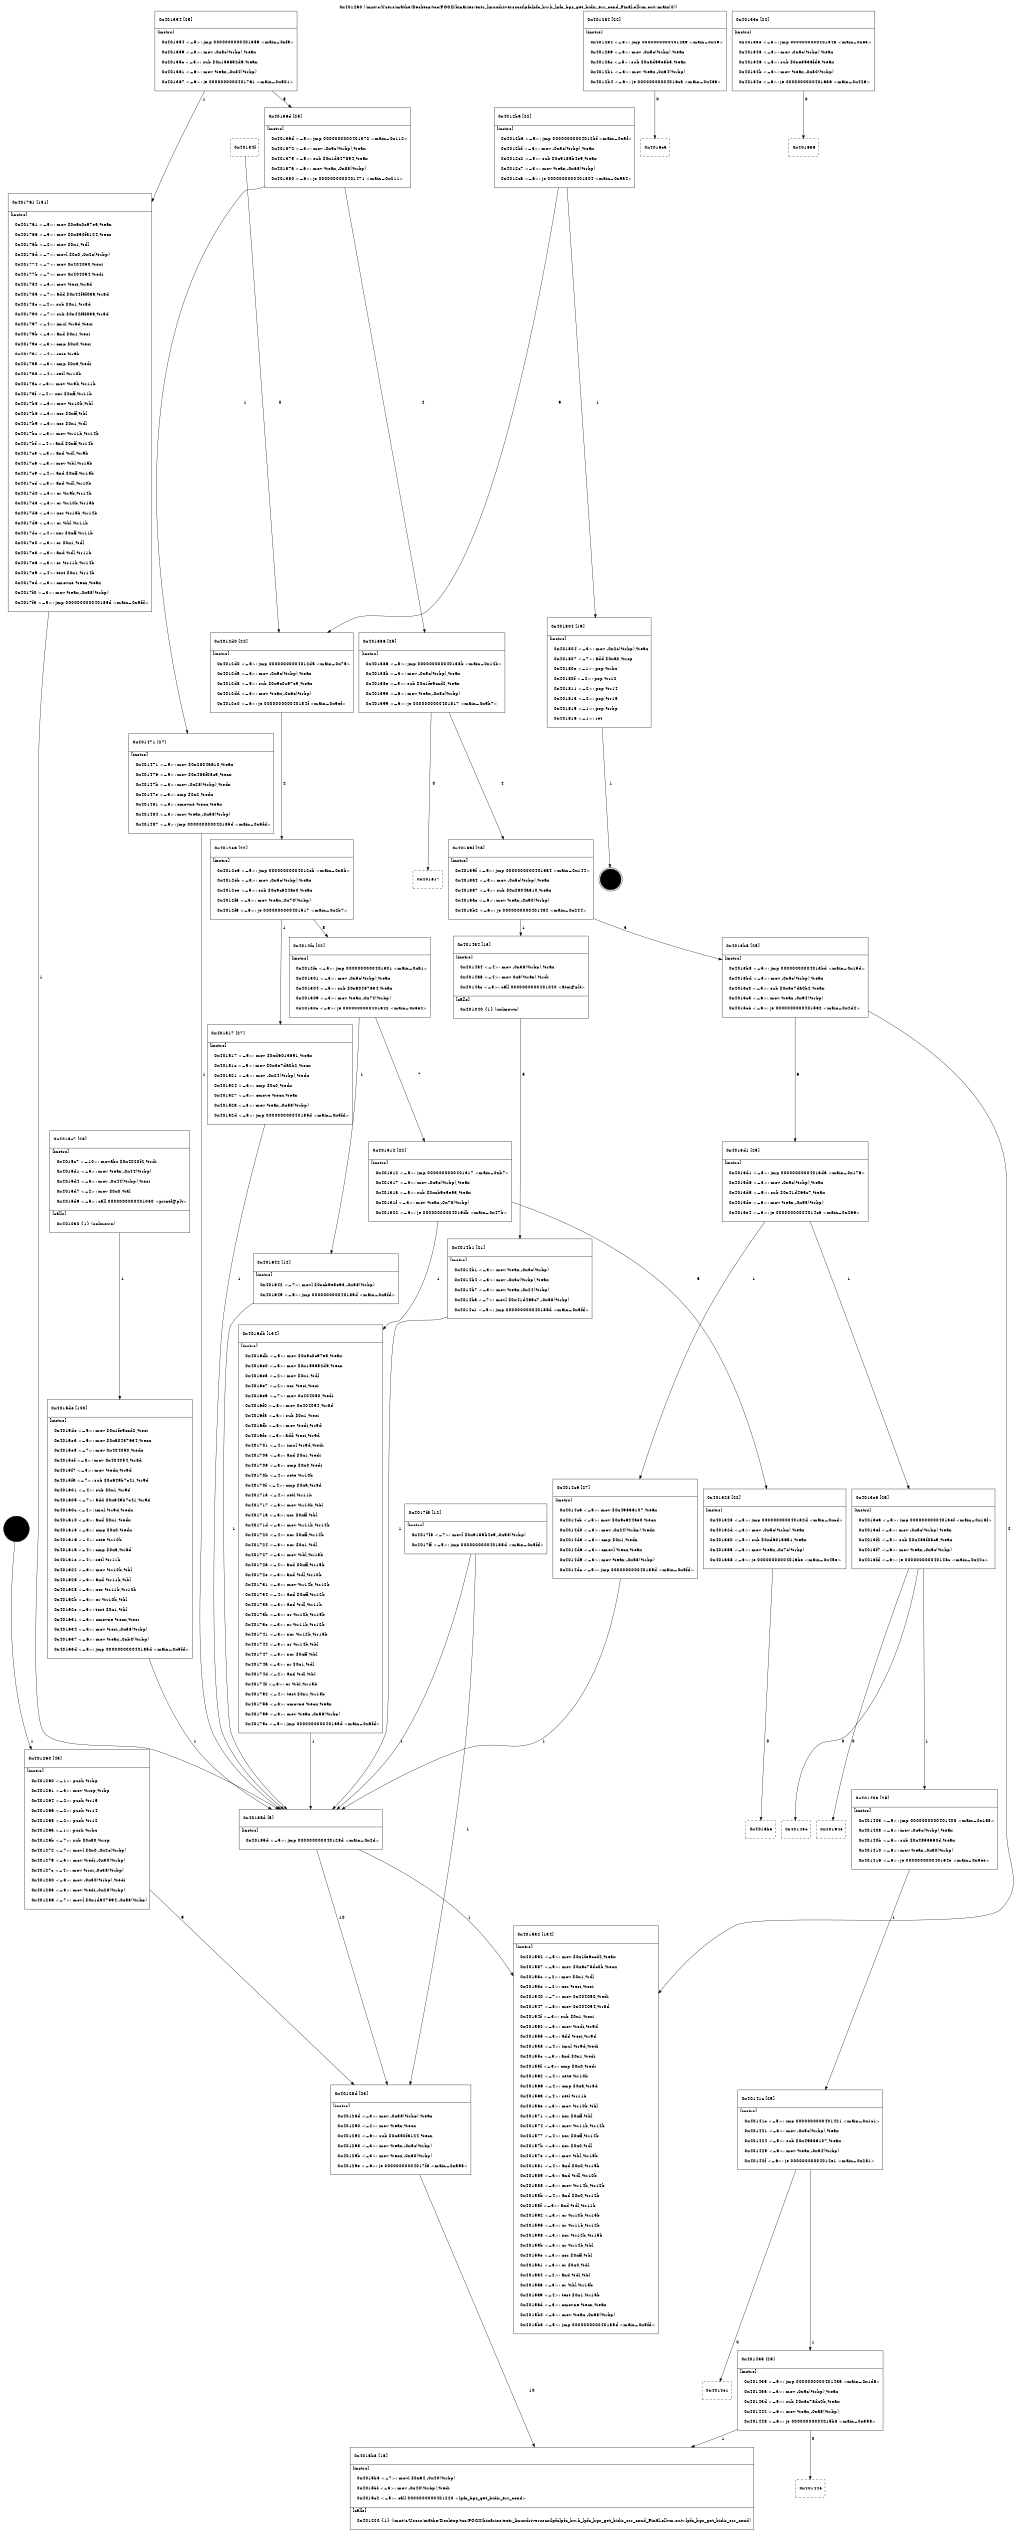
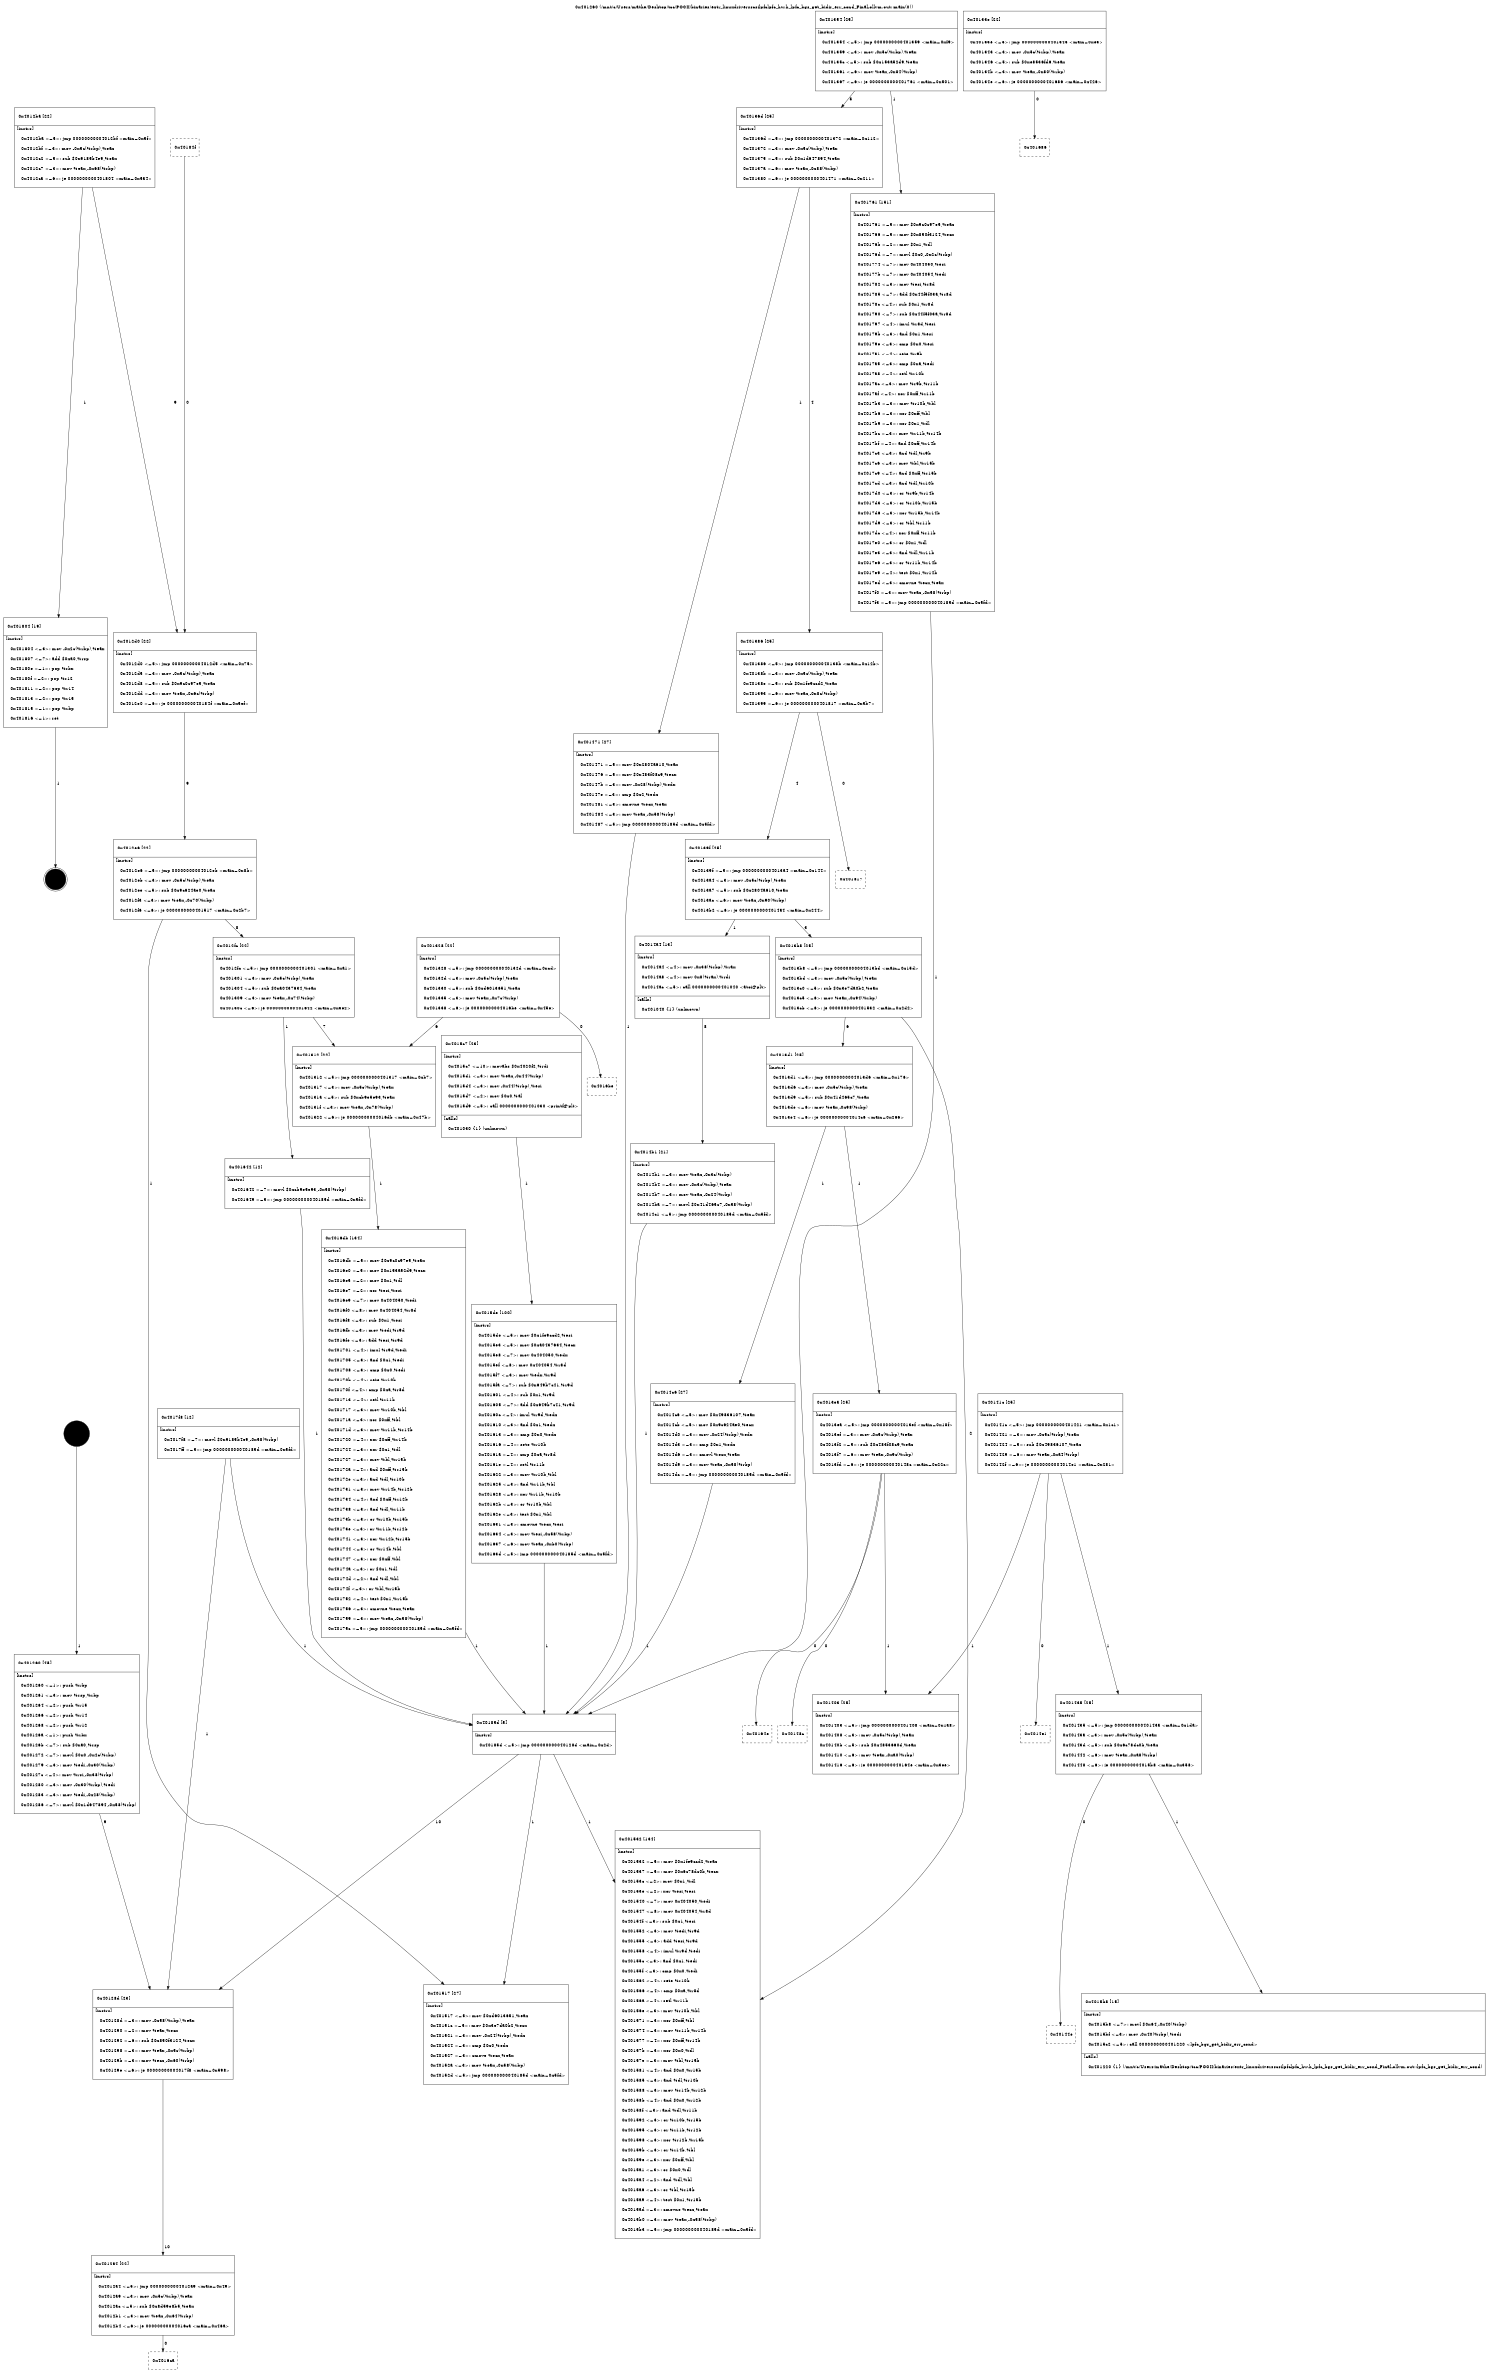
(284, 783) -> (187, 783)
(683, 1304) -> (427, 1031)
(216, 1474) -> (523, 1868)
(868, 1978) -> (999, 1590)
(477, 2309) -> (163, 2166)
